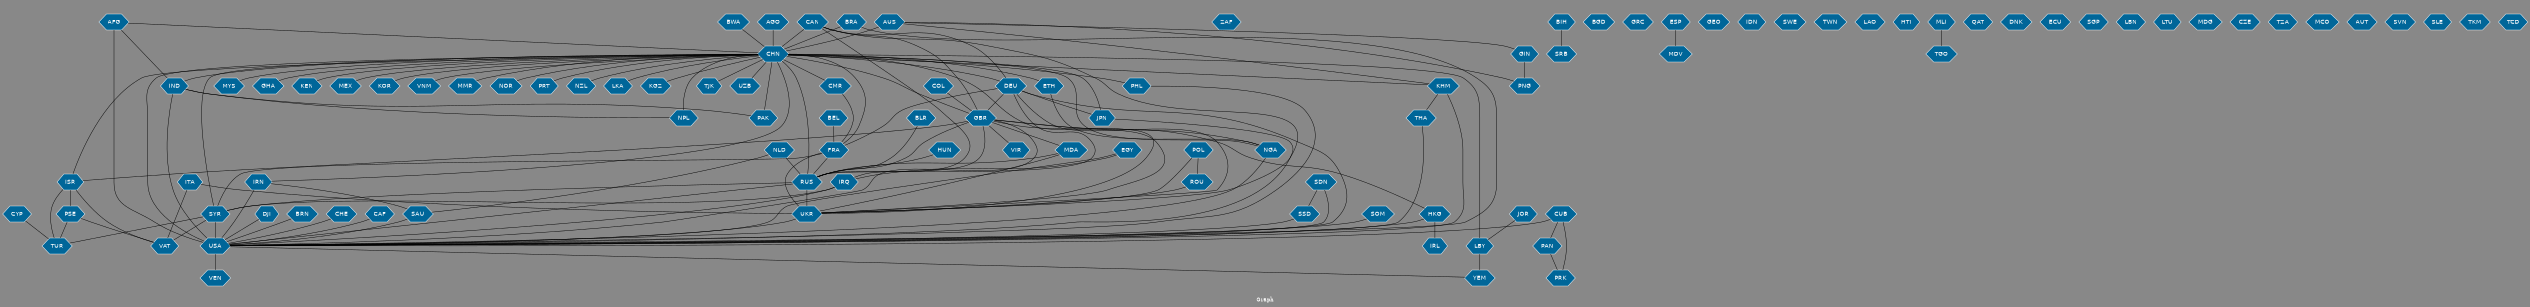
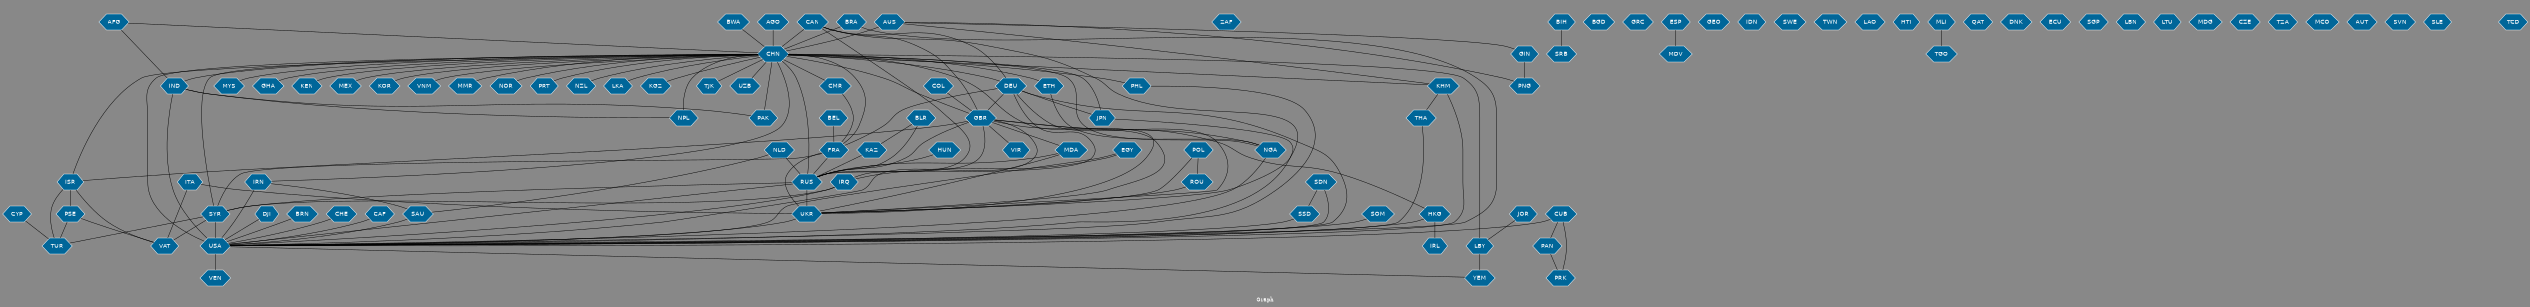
(2475, 22) -> none
none -> (872, 150)
(114, 163) -> none
